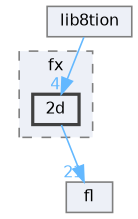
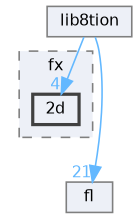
(70, 147) -> (102, 101)
